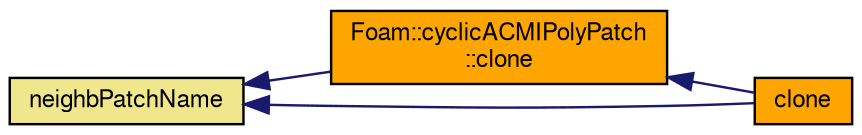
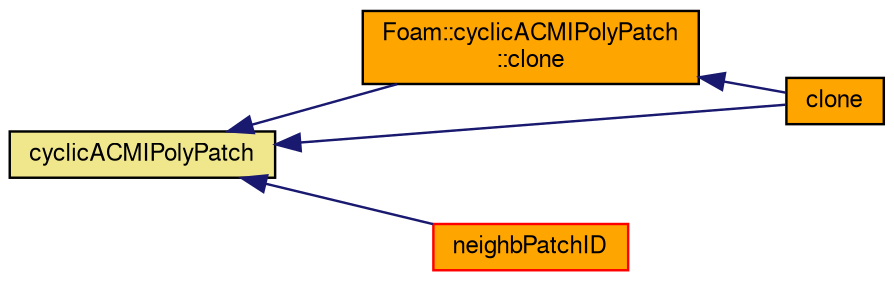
(127, 101) -> (142, 155)
none -> (531, 247)
